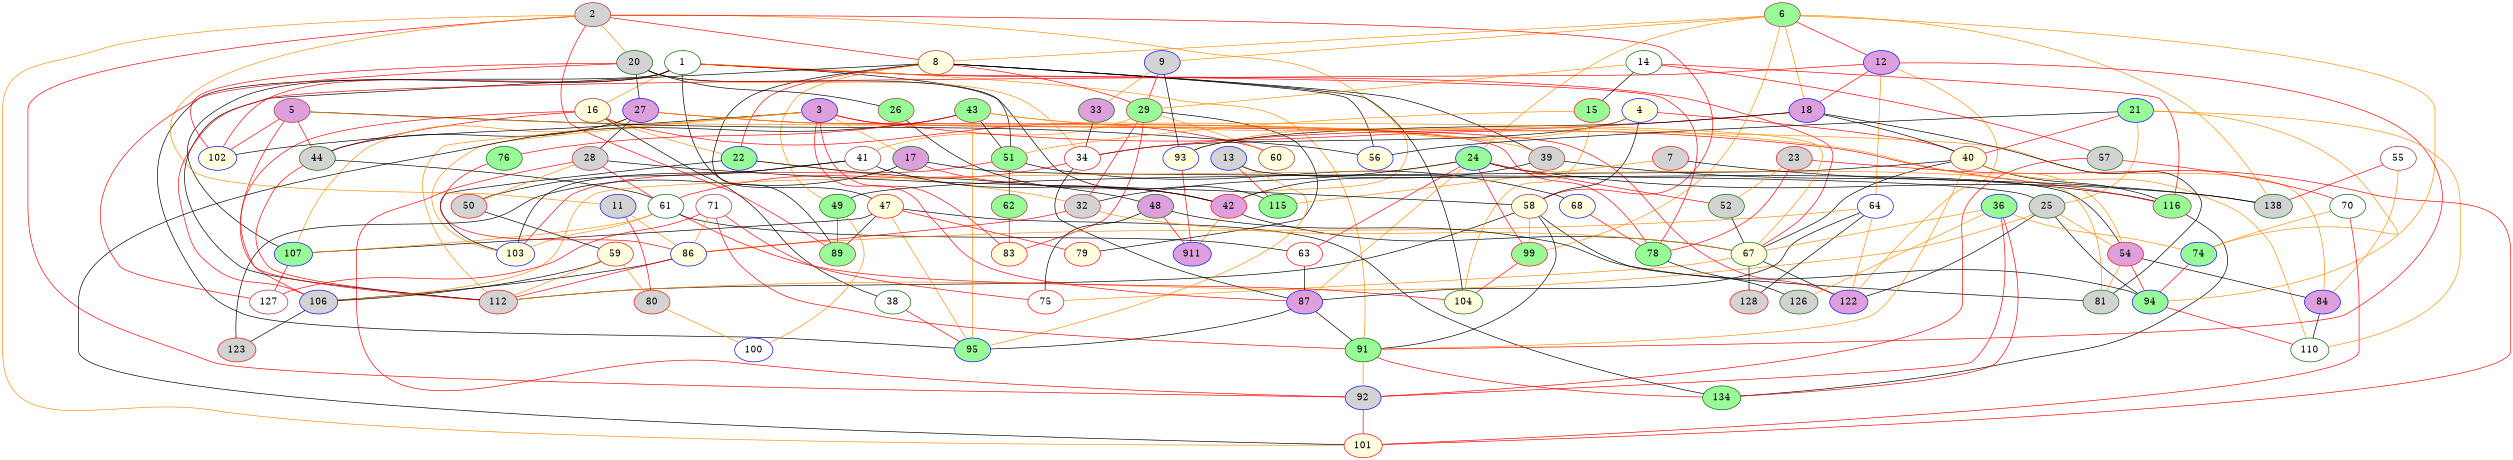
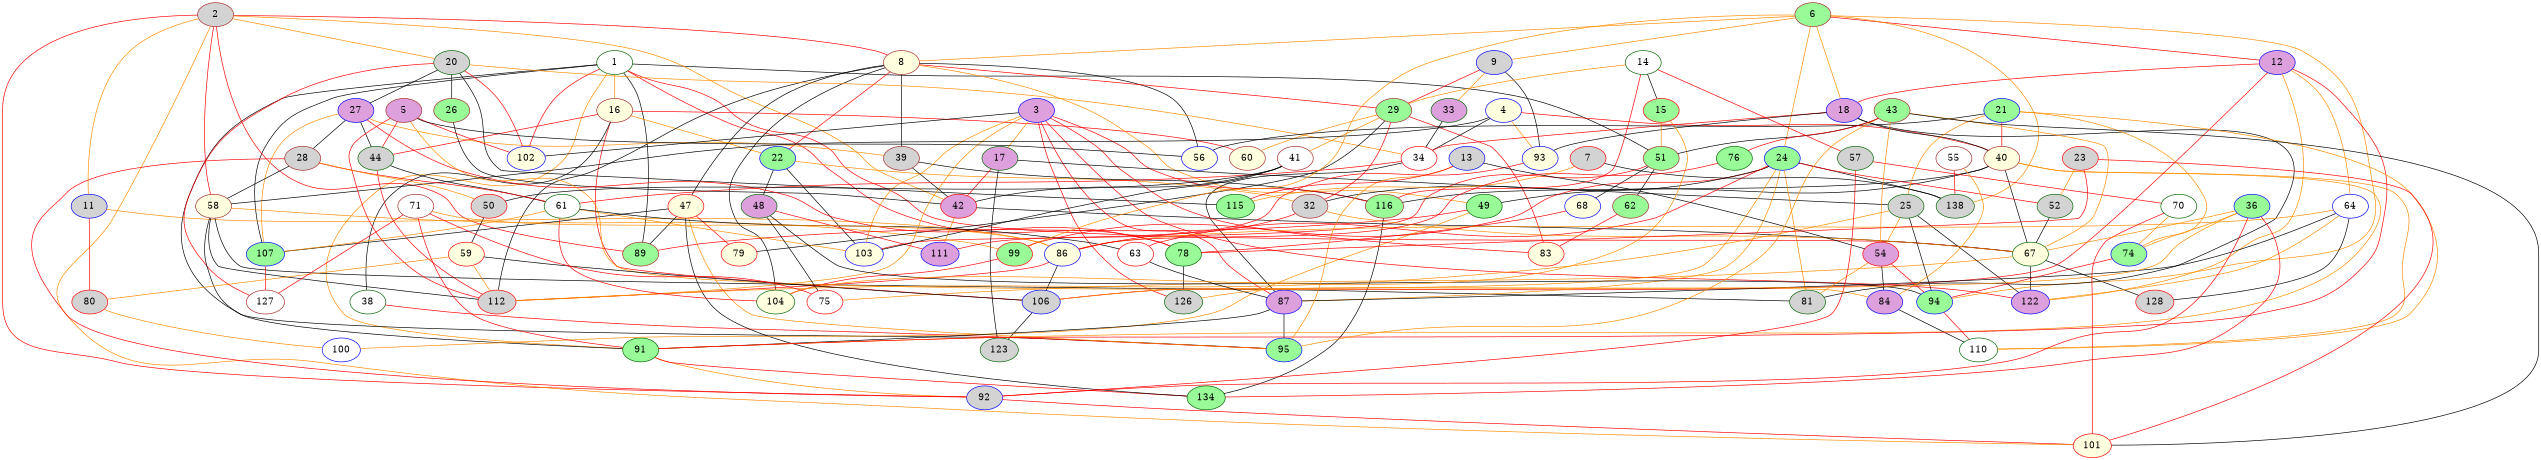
none -> (1076, 223)
(1192, 254) -> (940, 254)
(237, 350) -> (999, 350)
